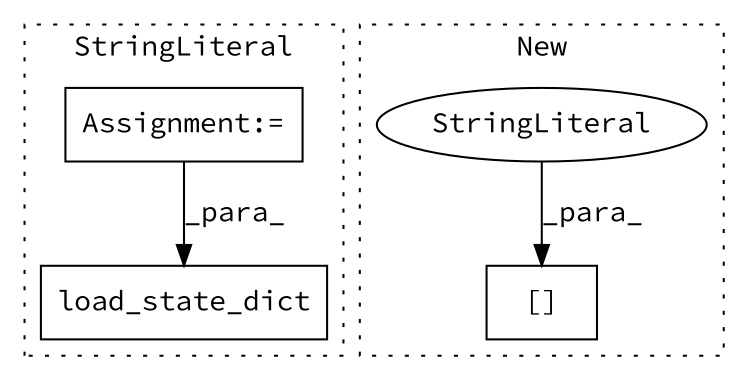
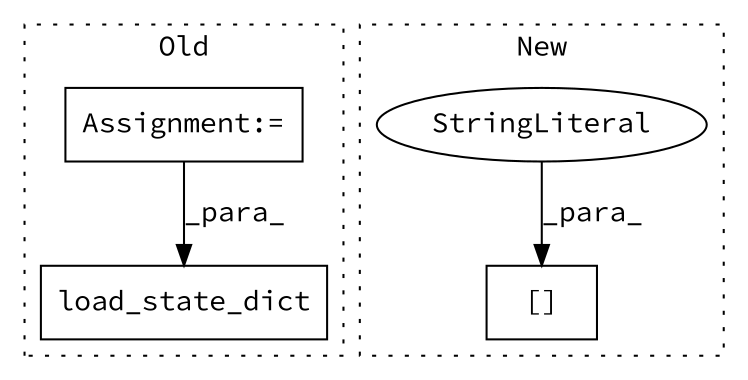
(184, 48) -> (184, 48)
